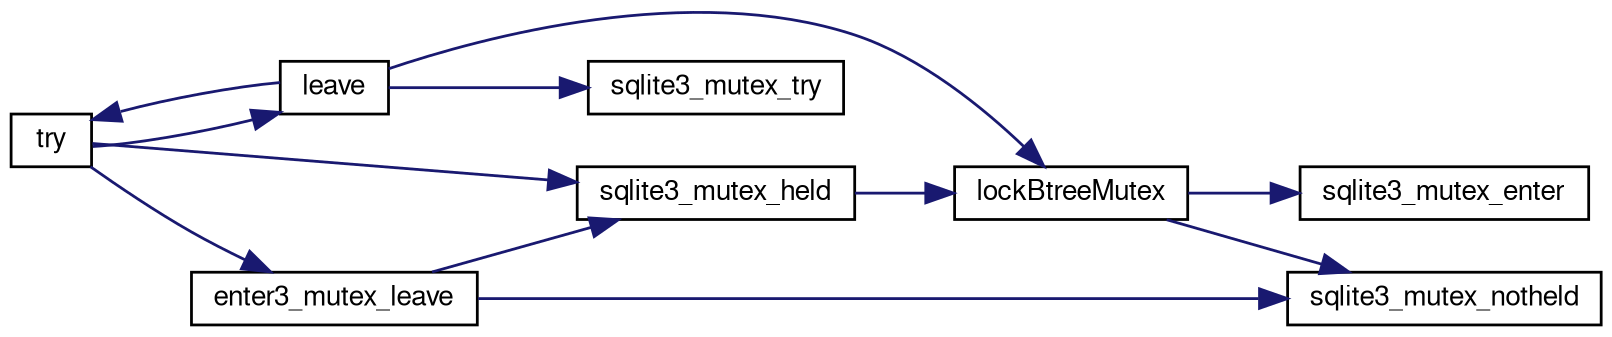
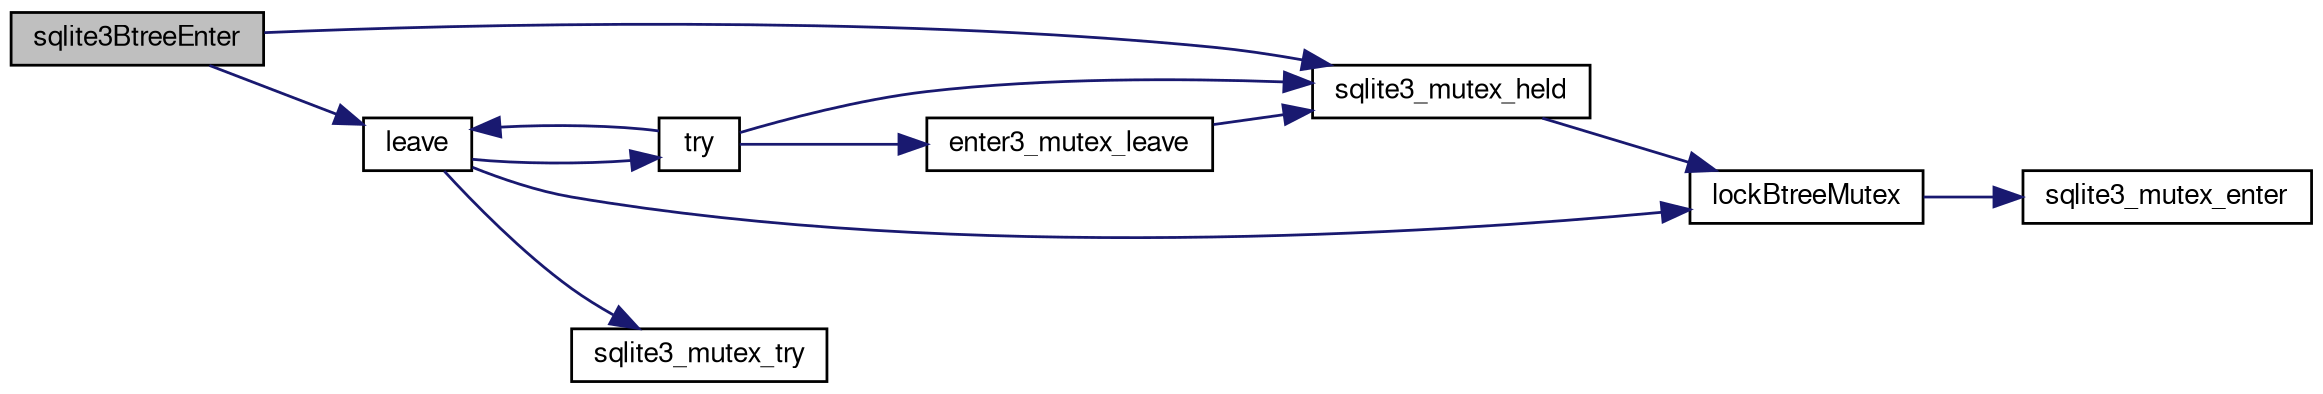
none -> (137, 39)
(1444, 299) -> none
